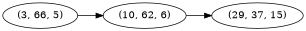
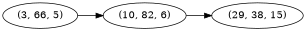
(145, 16) -> (145, 16)
(257, 16) -> (257, 16)
